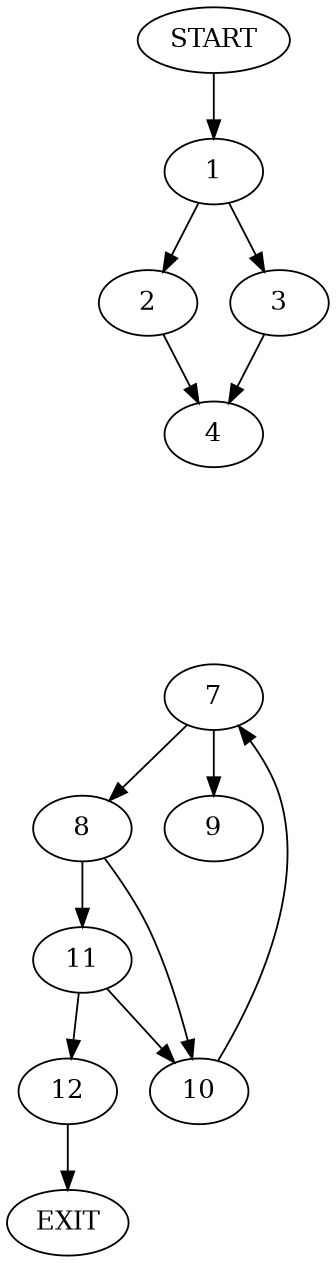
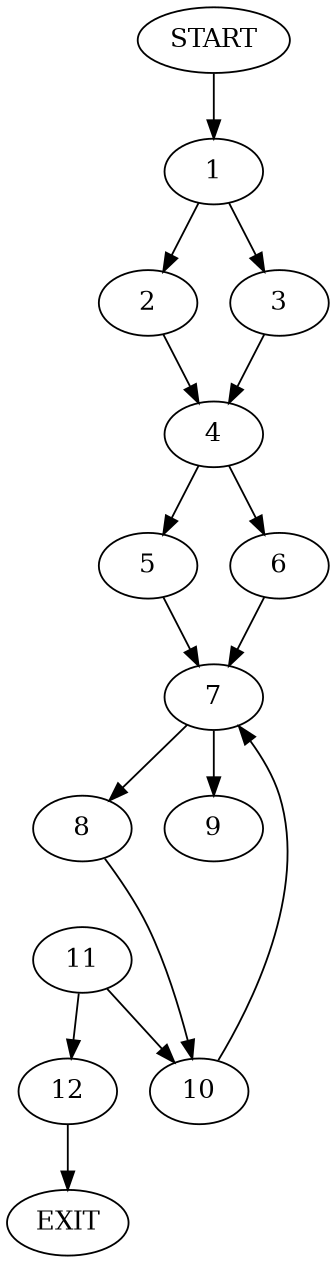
none -> (148, 566)
none -> (279, 566)
(82, 885) -> none
